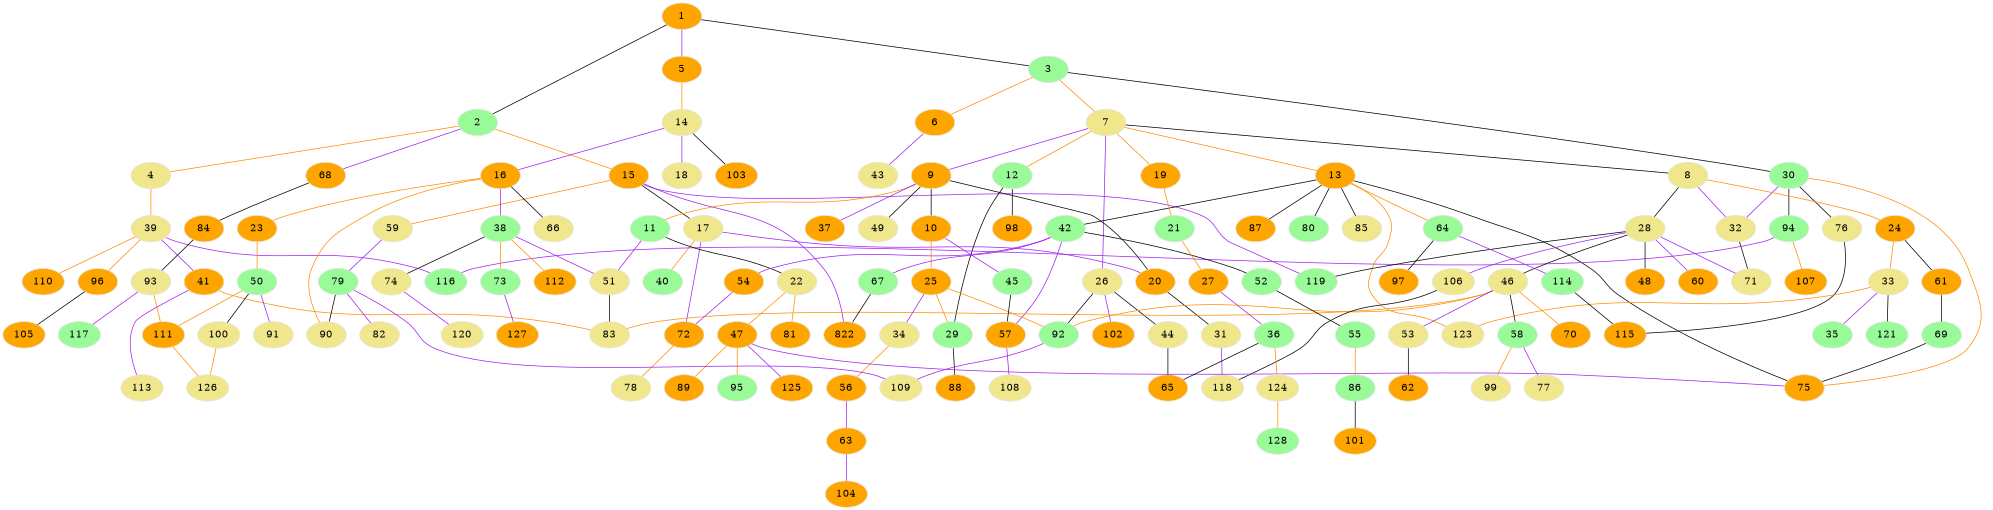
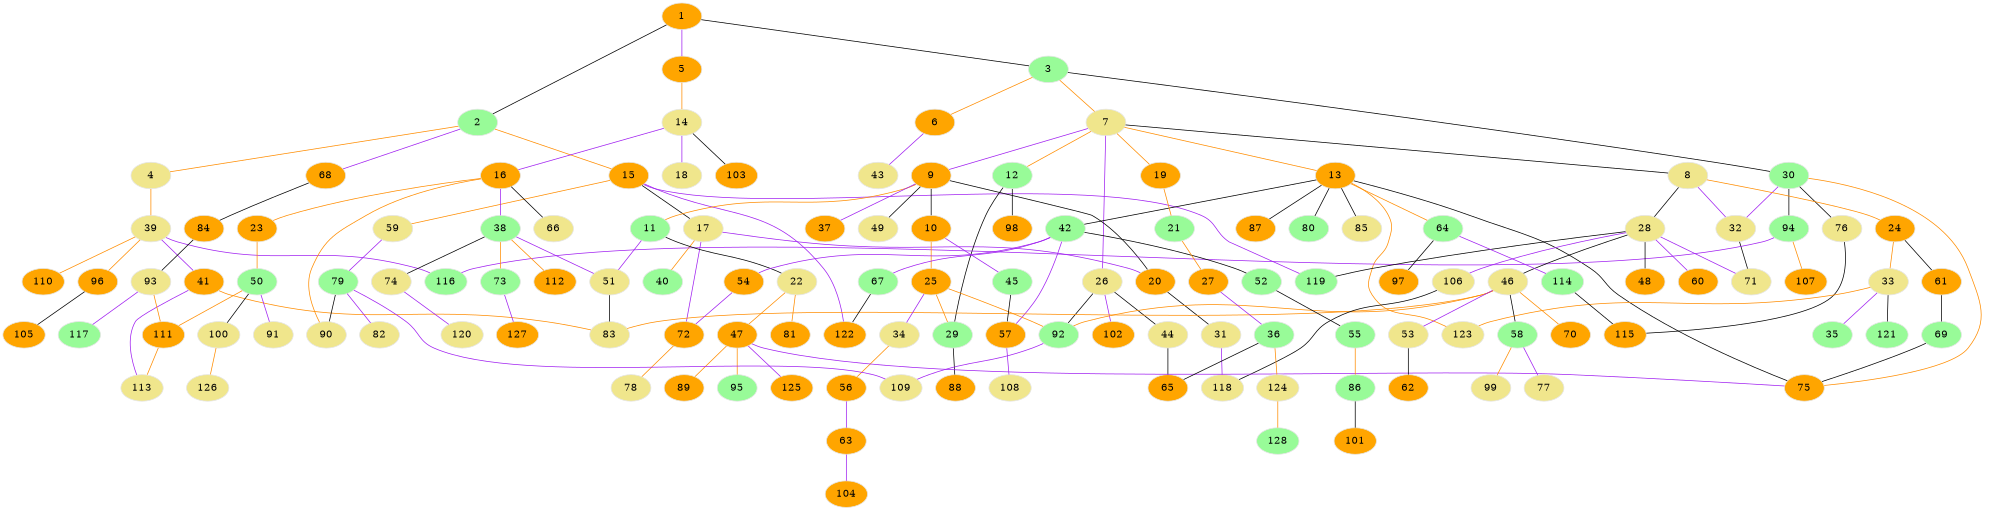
(845, 335) -> (845, 335)
(186, 361) -> (153, 361)
